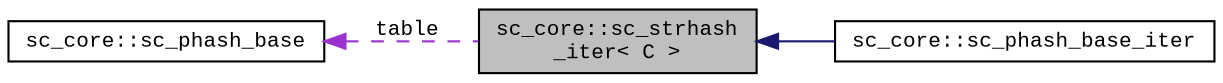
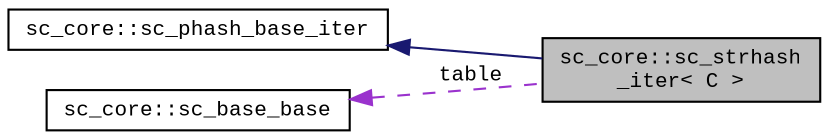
(166, 41) -> (198, 110)
(807, 41) -> (476, 53)
